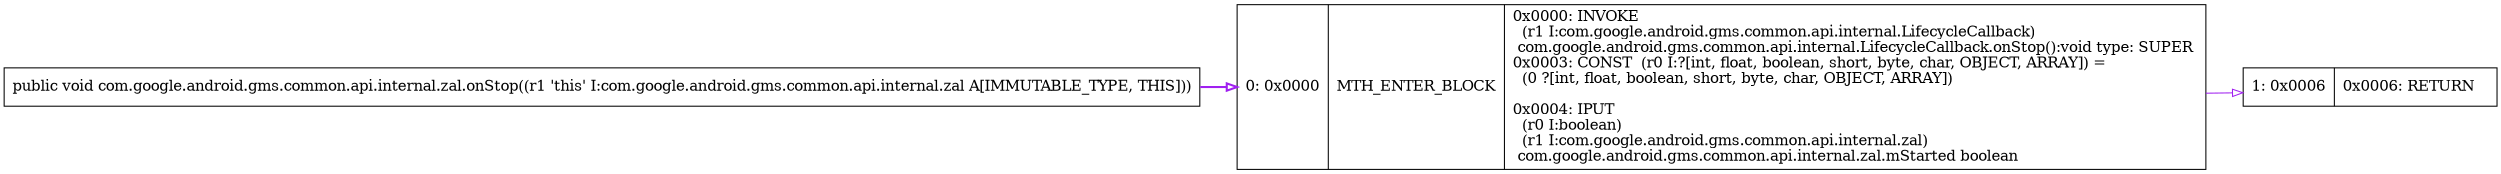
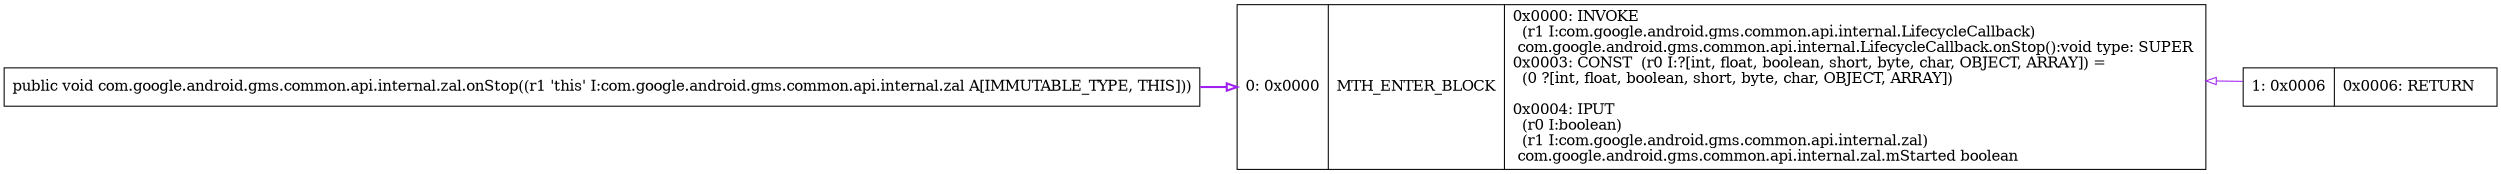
(2219, 93) -> (2230, 81)
